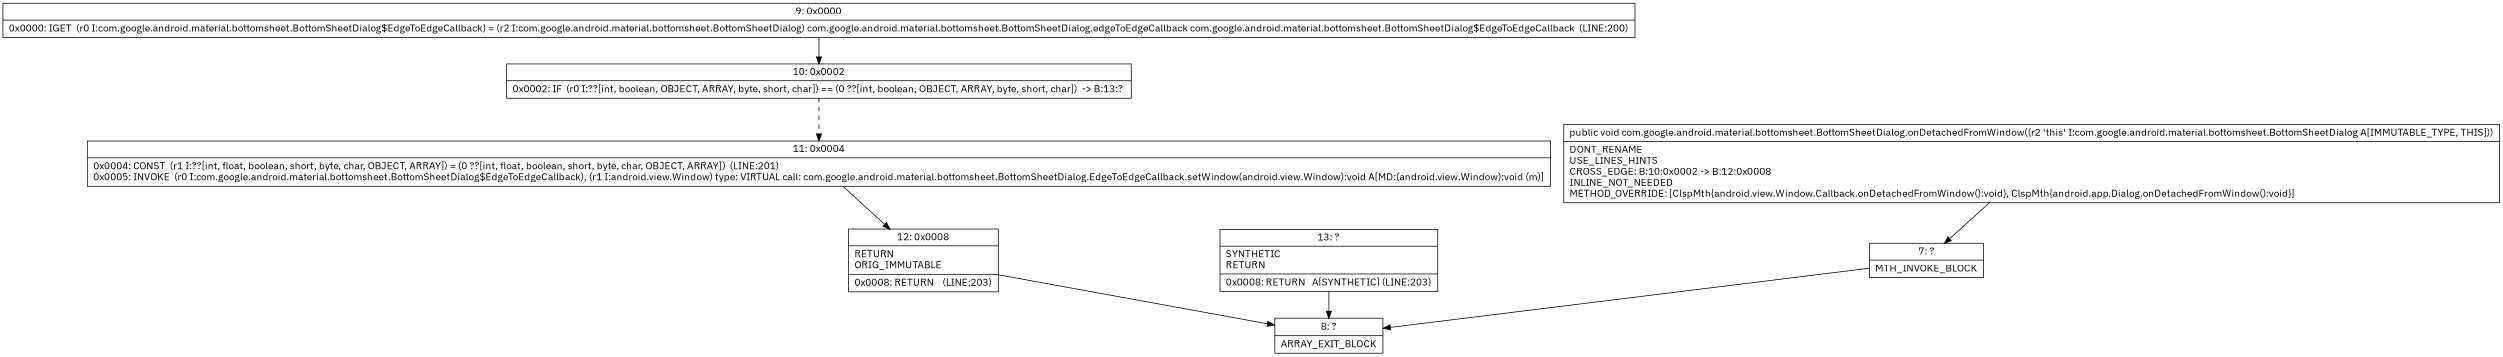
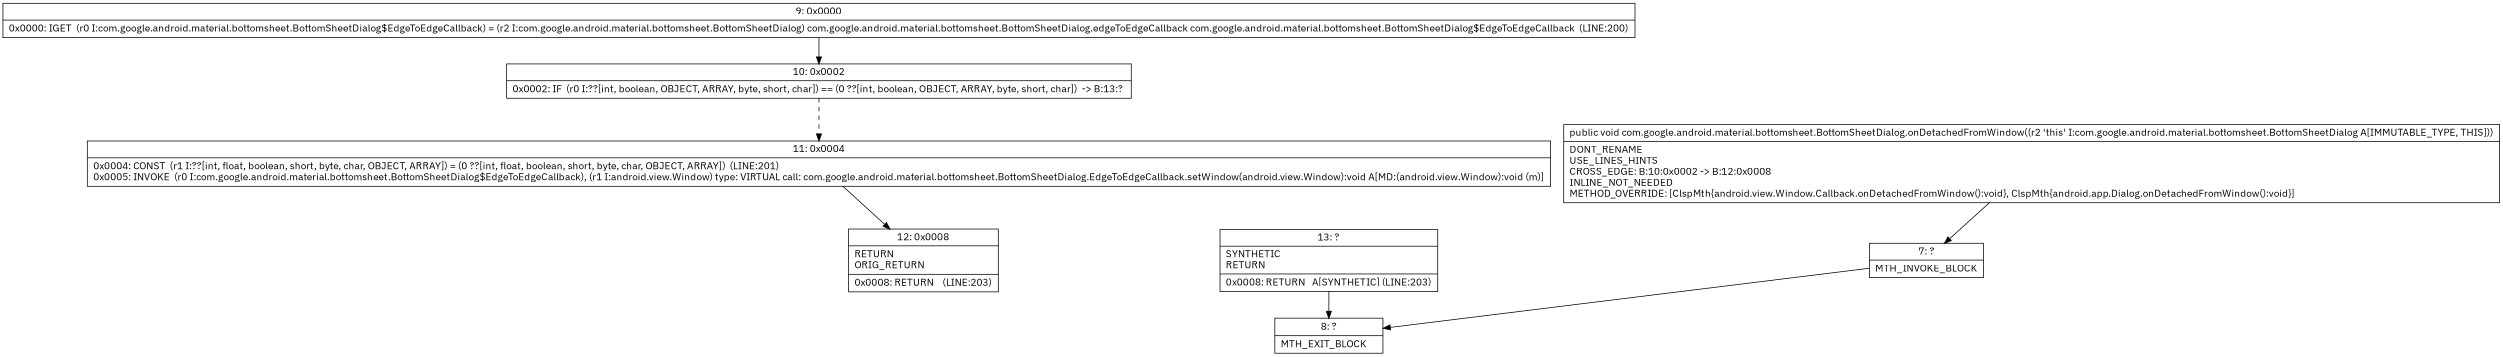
(898, 265) -> (890, 265)
(1133, 299) -> none
(1329, 344) -> (1324, 344)
